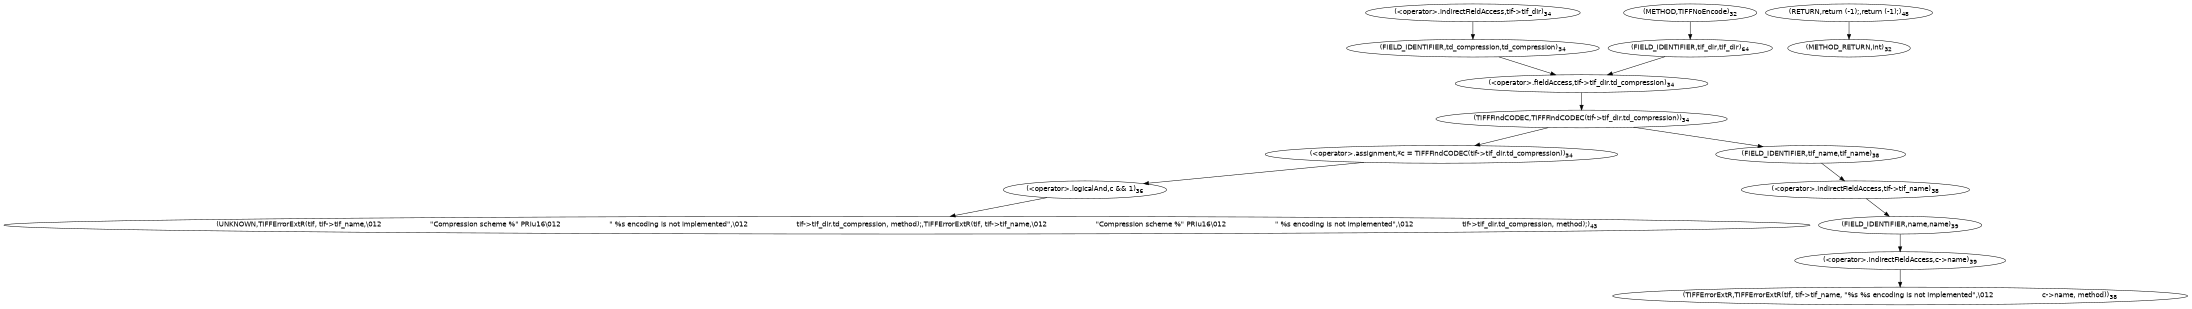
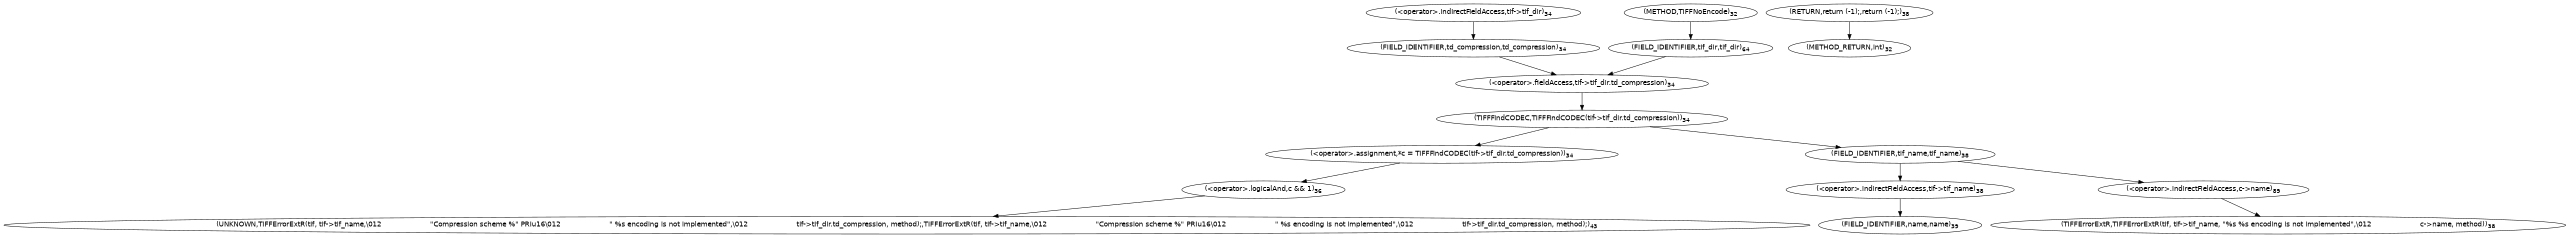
(1905, 12) -> (1906, 12)
(1900, 240) -> (2048, 172)
(1973, 260) -> (2277, 189)
